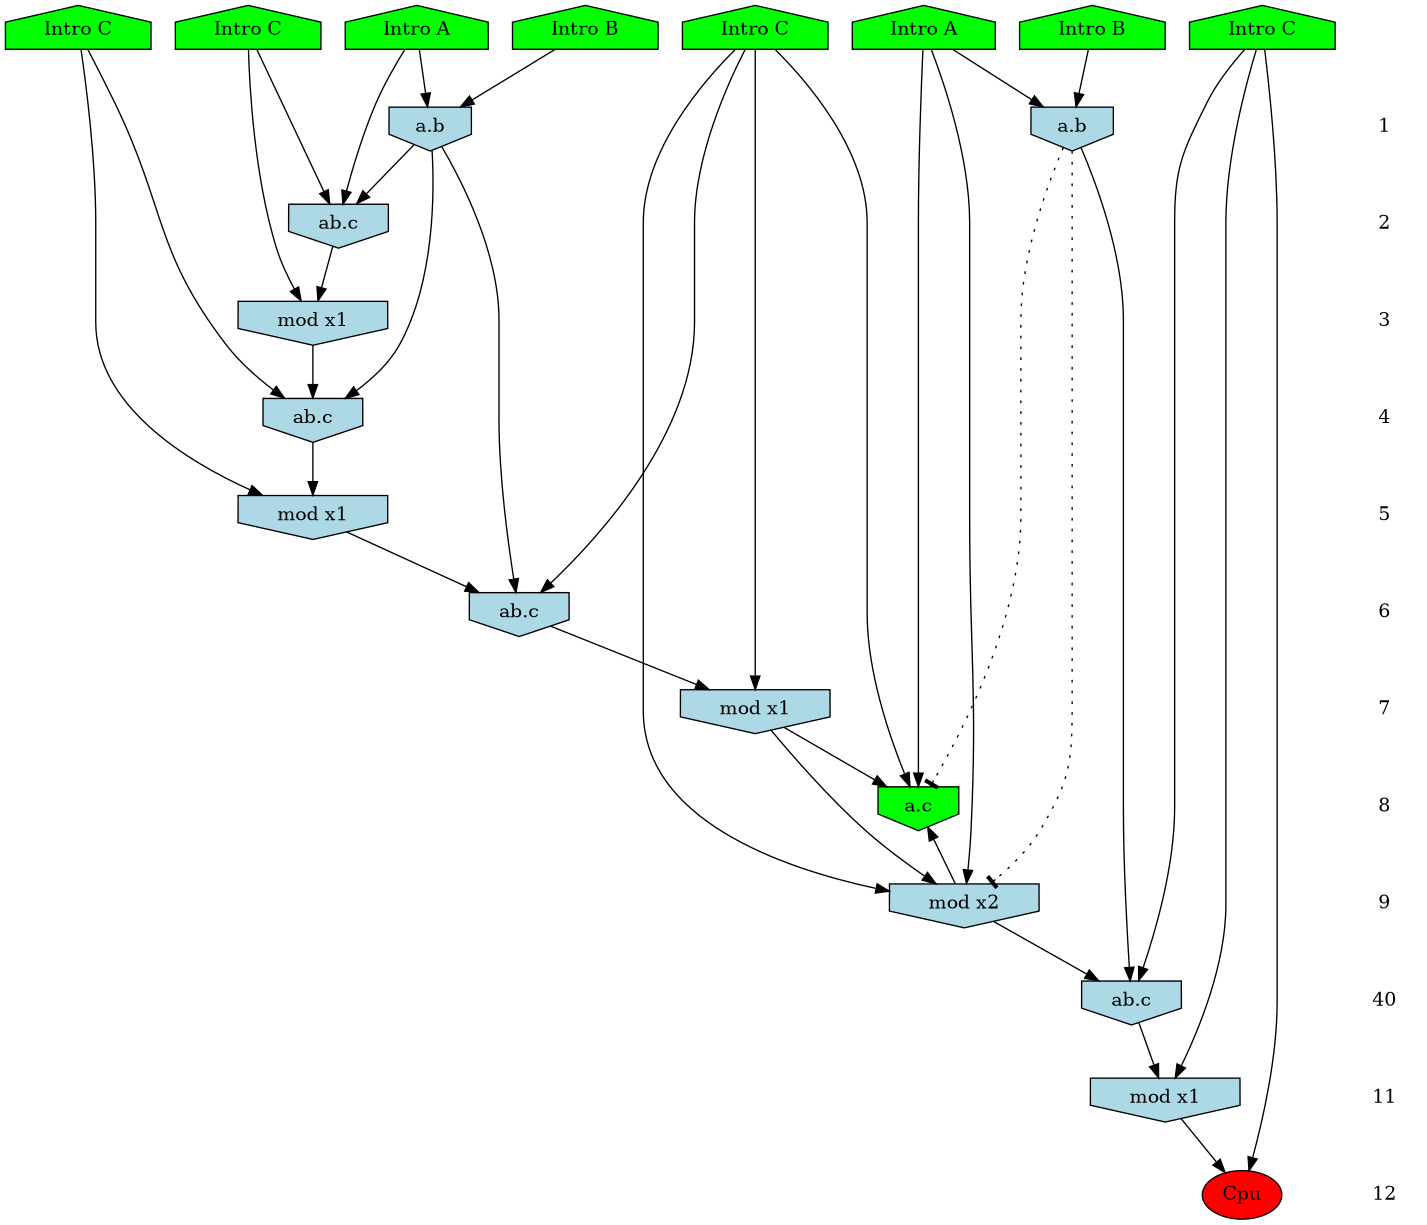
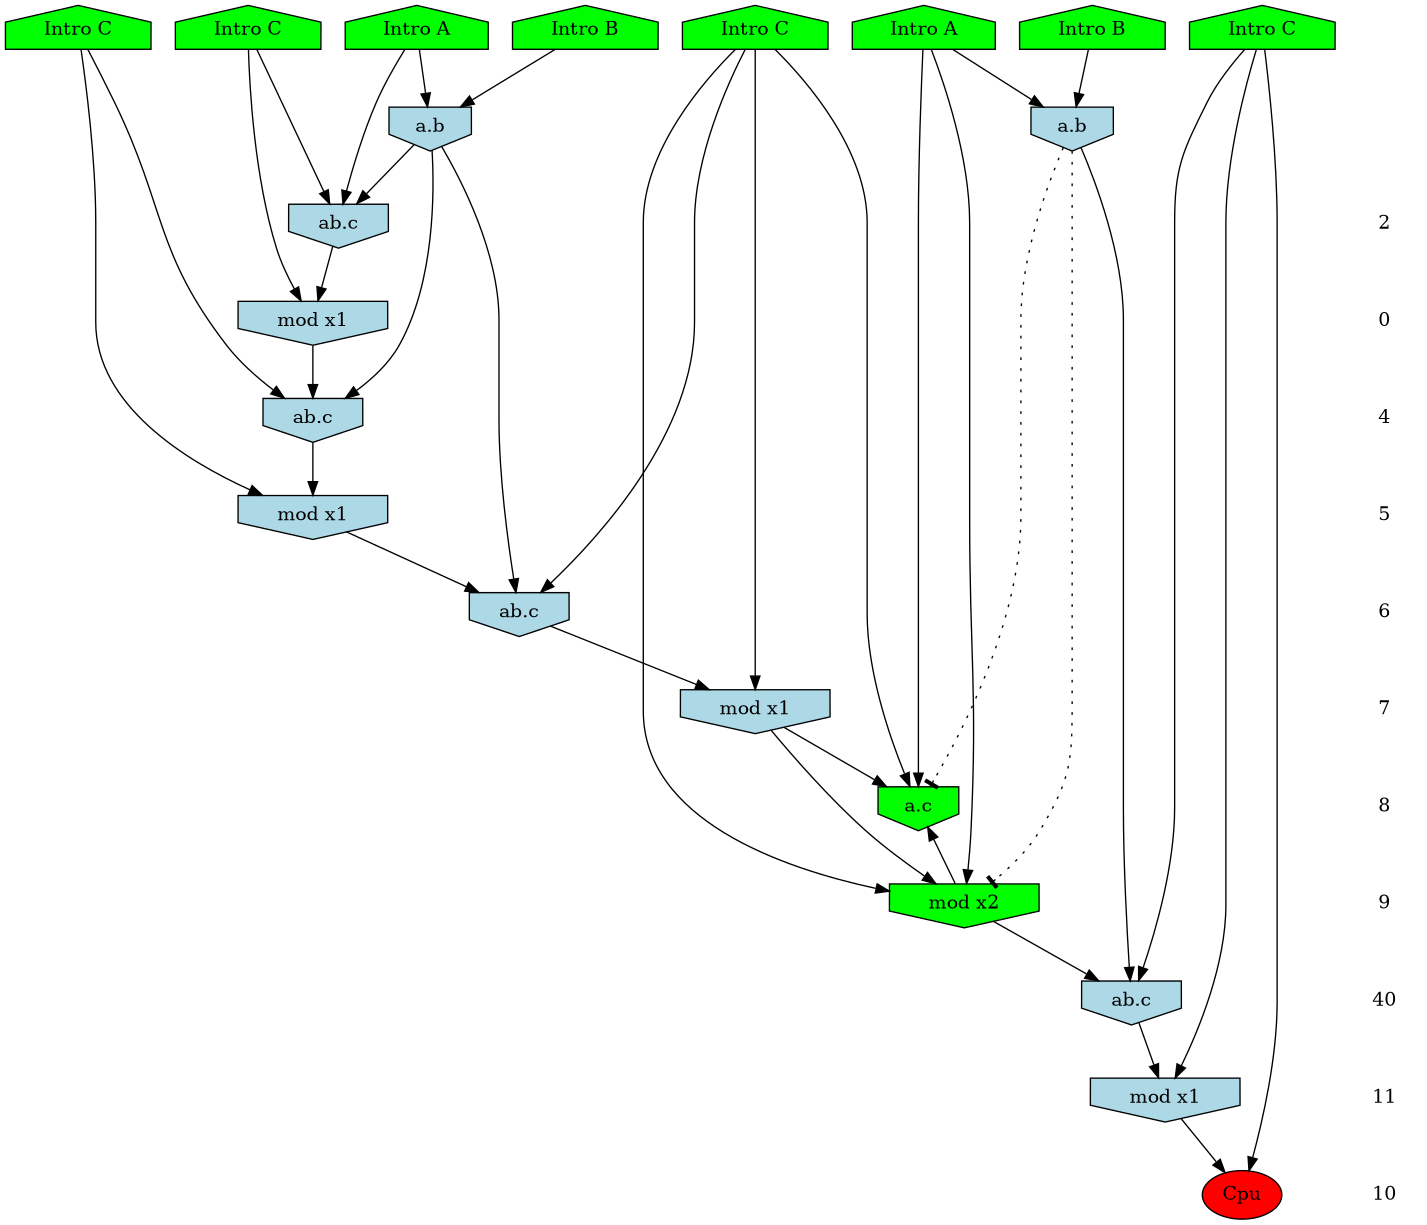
(1385, 127) -> none
(1385, 321) -> (1385, 321)
(964, 904) -> (964, 904)
(1385, 1195) -> (1385, 1195)
